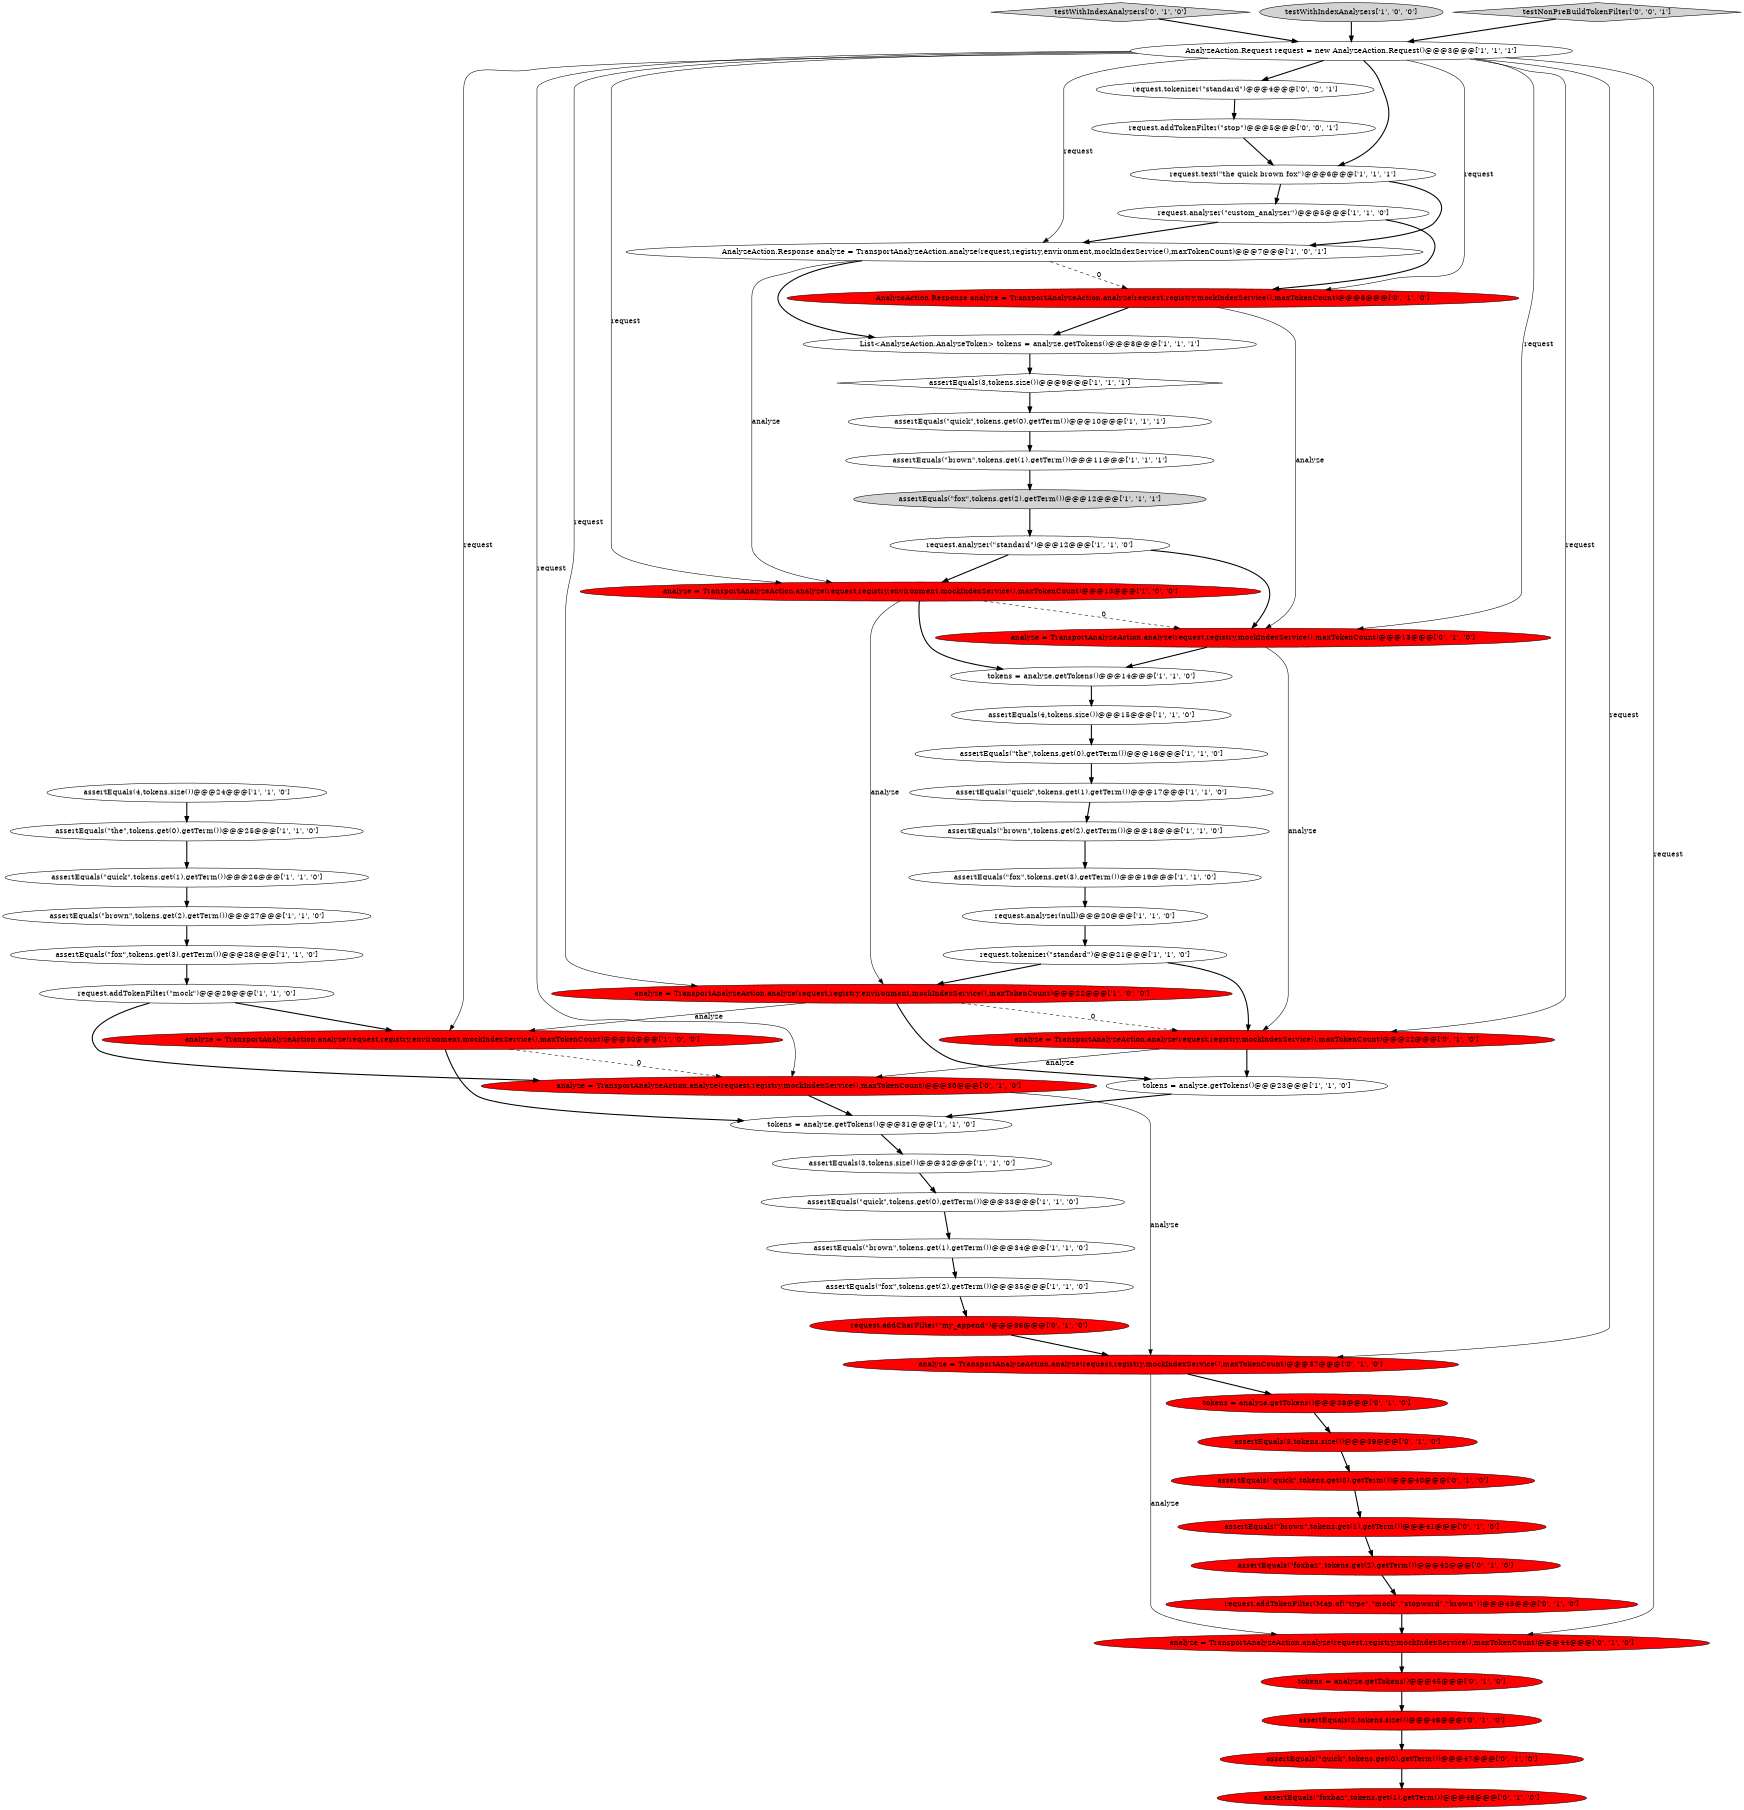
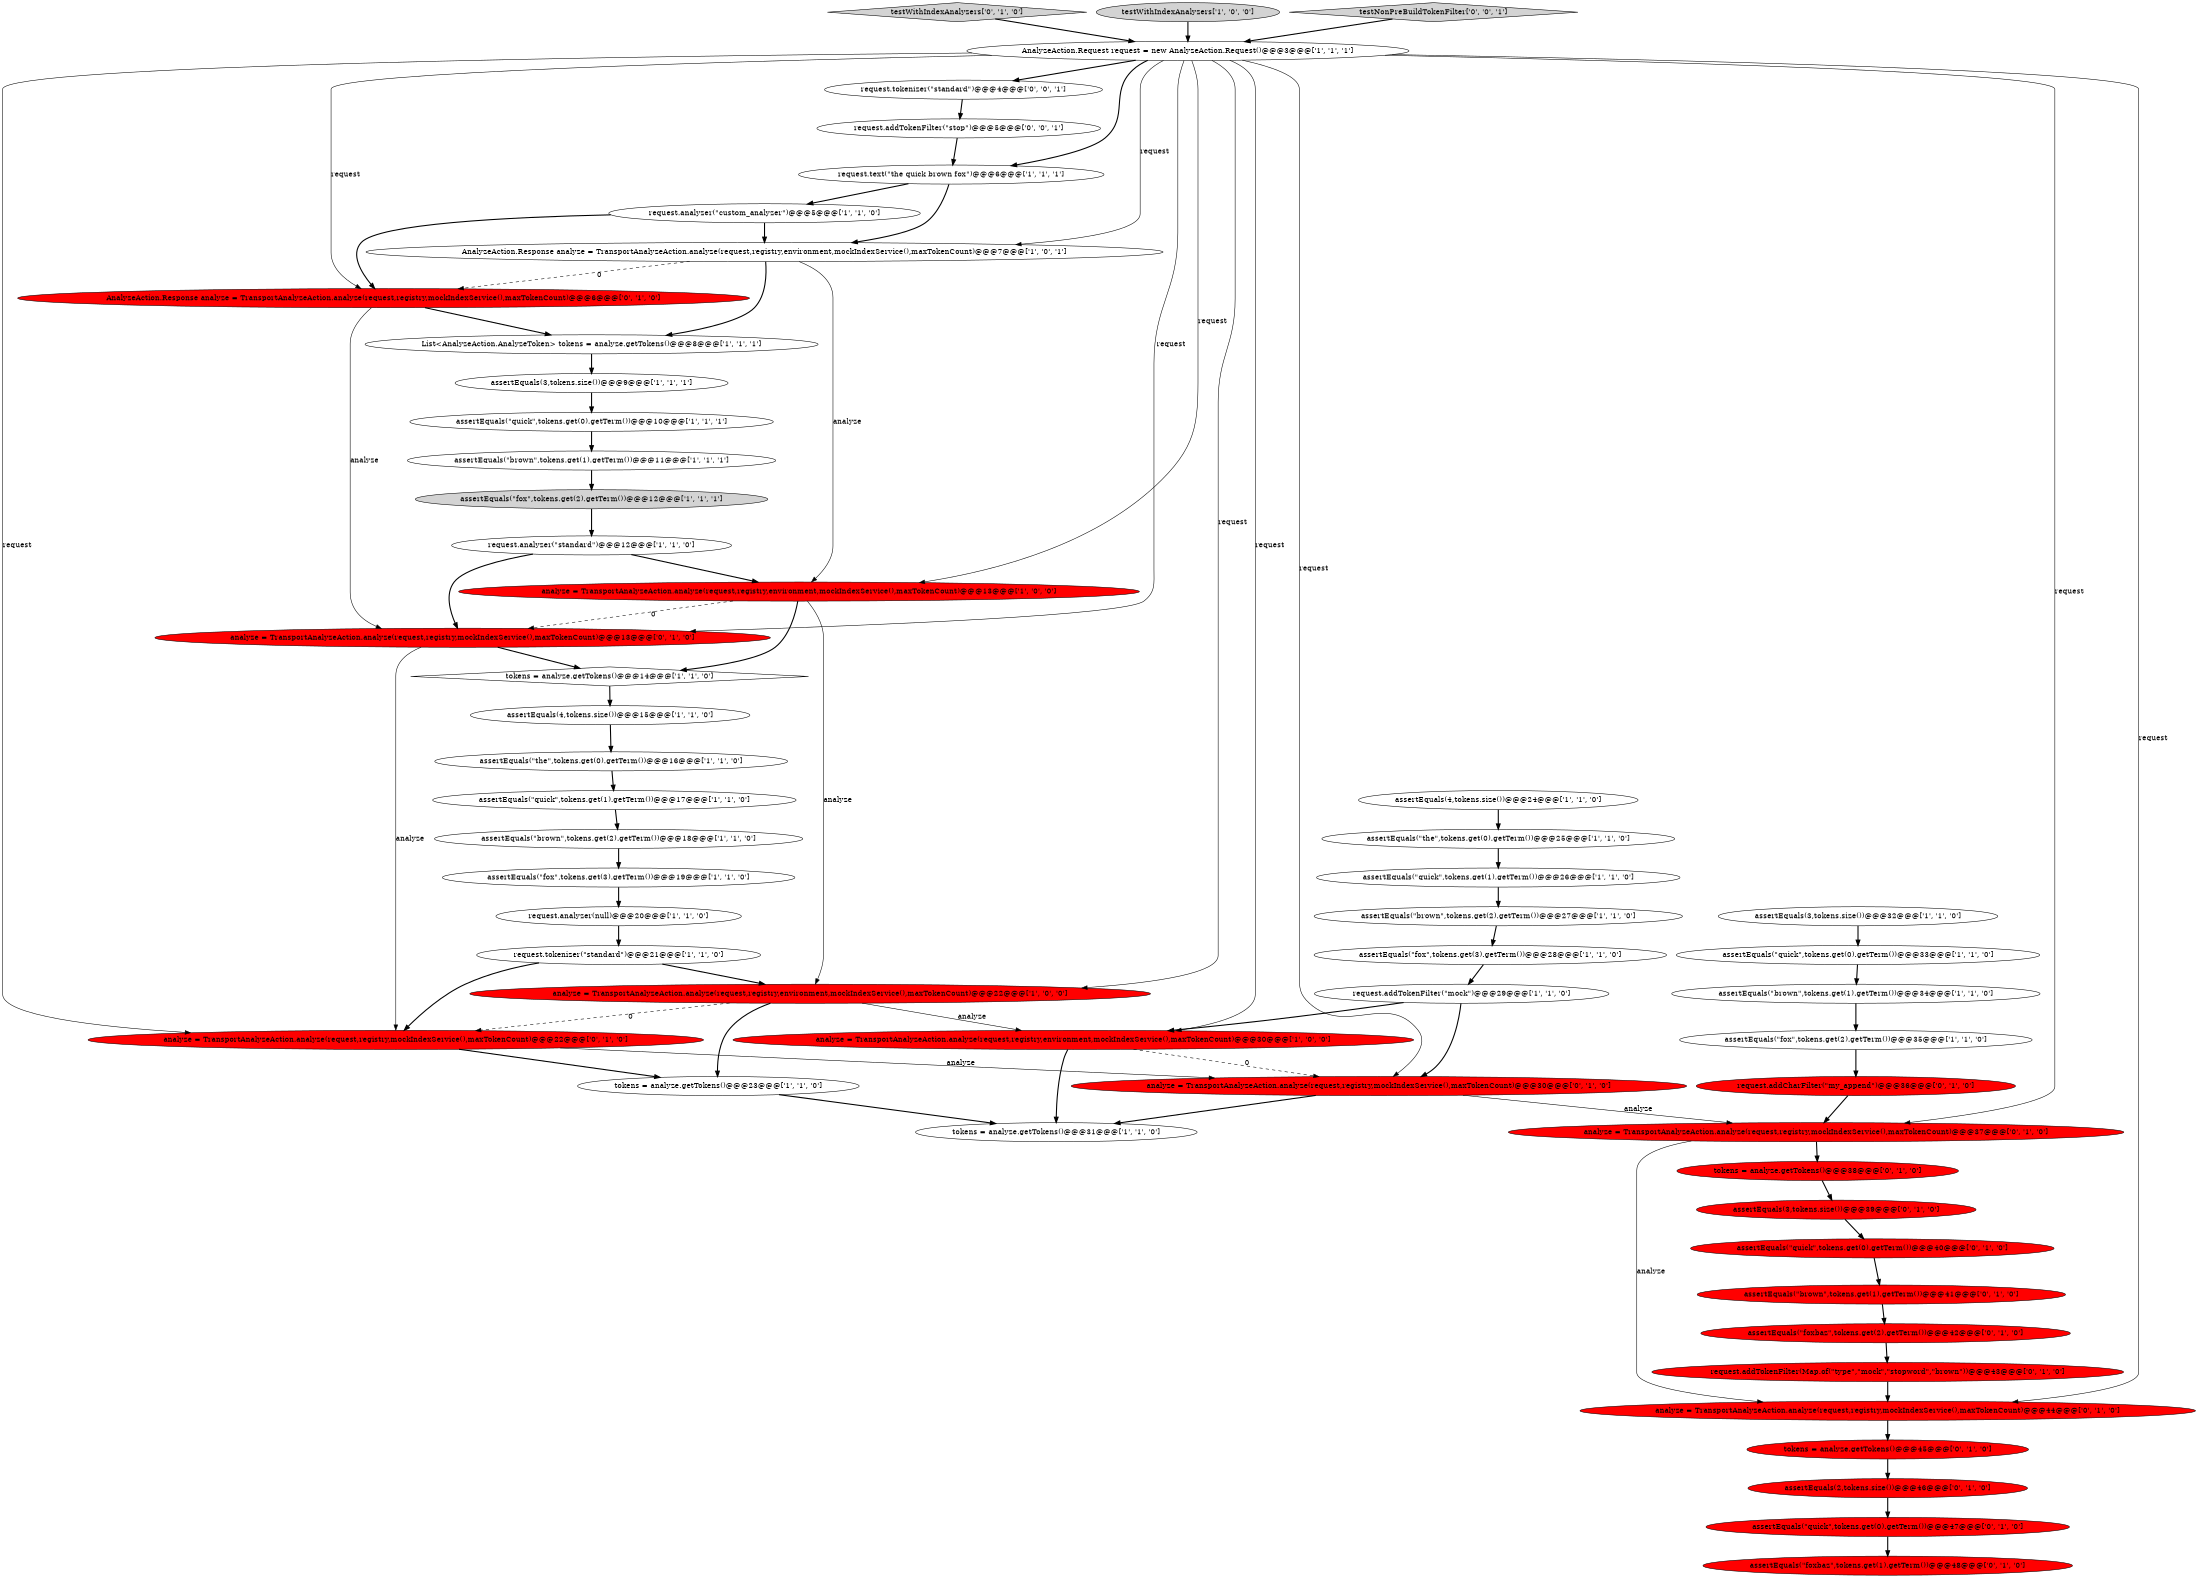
(1030, 383) -> (592, 383)
(1091, 676) -> (610, 676)
(890, 1142) -> none
